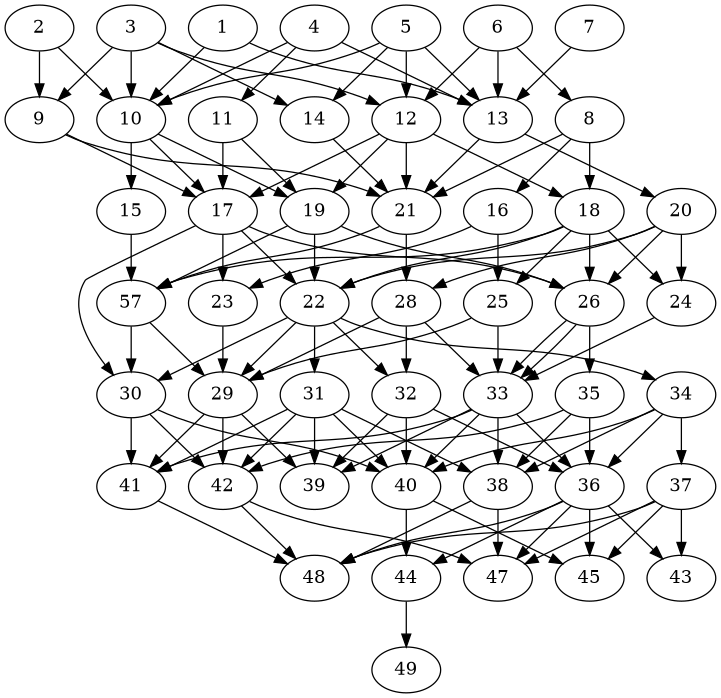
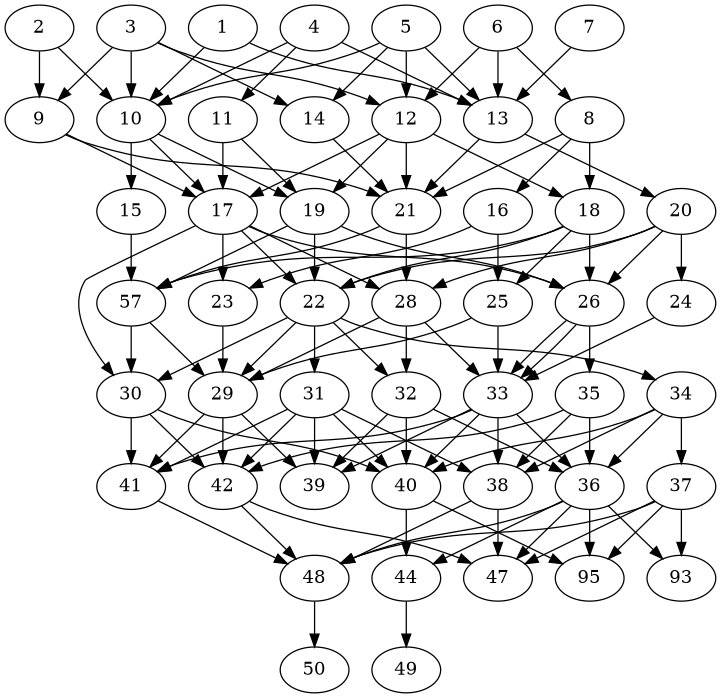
(630, 252) -> none
none -> (309, 254)
(590, 578) -> (590, 578)
(681, 578) -> (681, 578)
none -> (315, 670)
